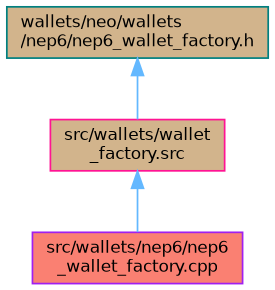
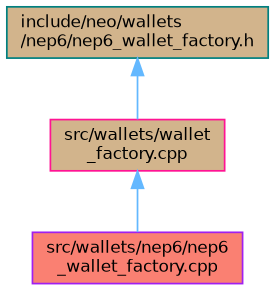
(138, 32) -> (138, 32)
(138, 145) -> (138, 145)
